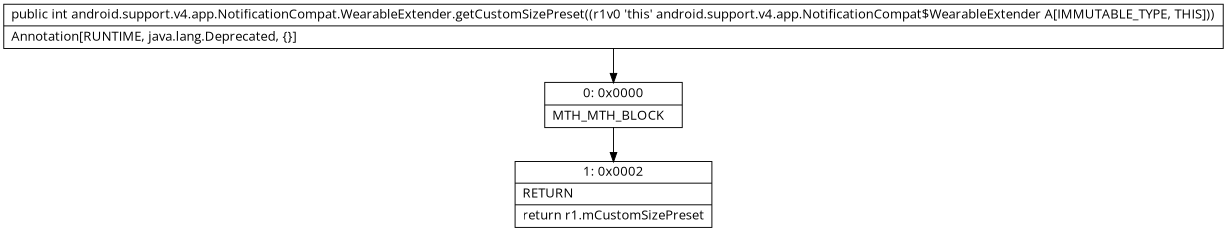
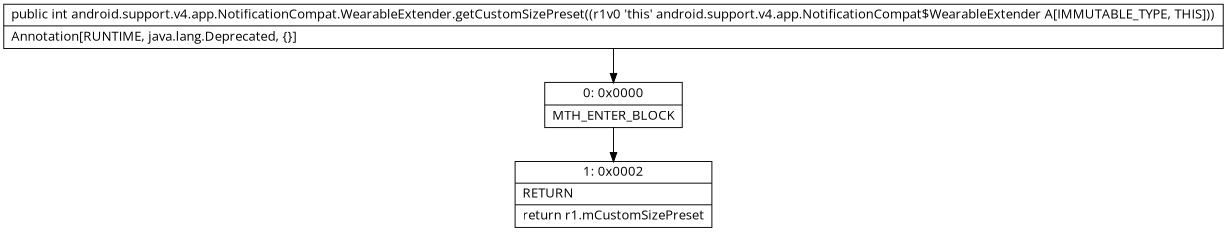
(608, 116) -> (613, 116)
